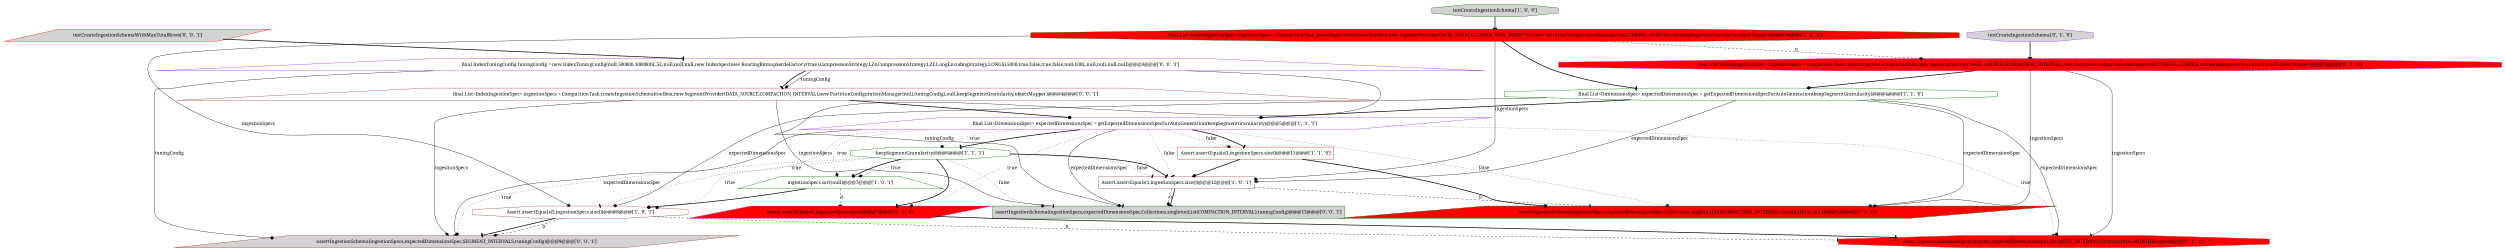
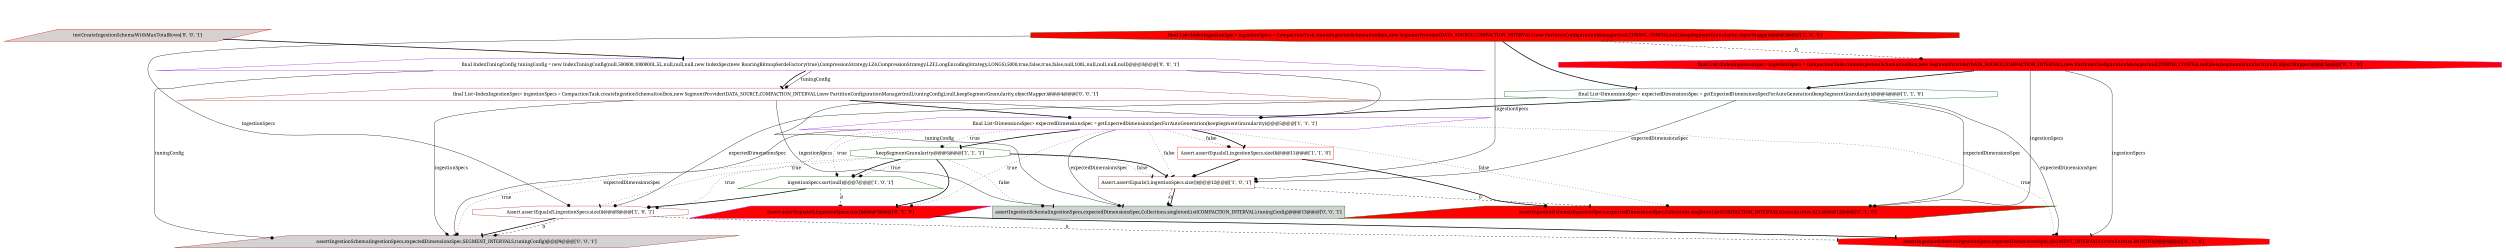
(1495, 11) -> none
(2030, 35) -> none
